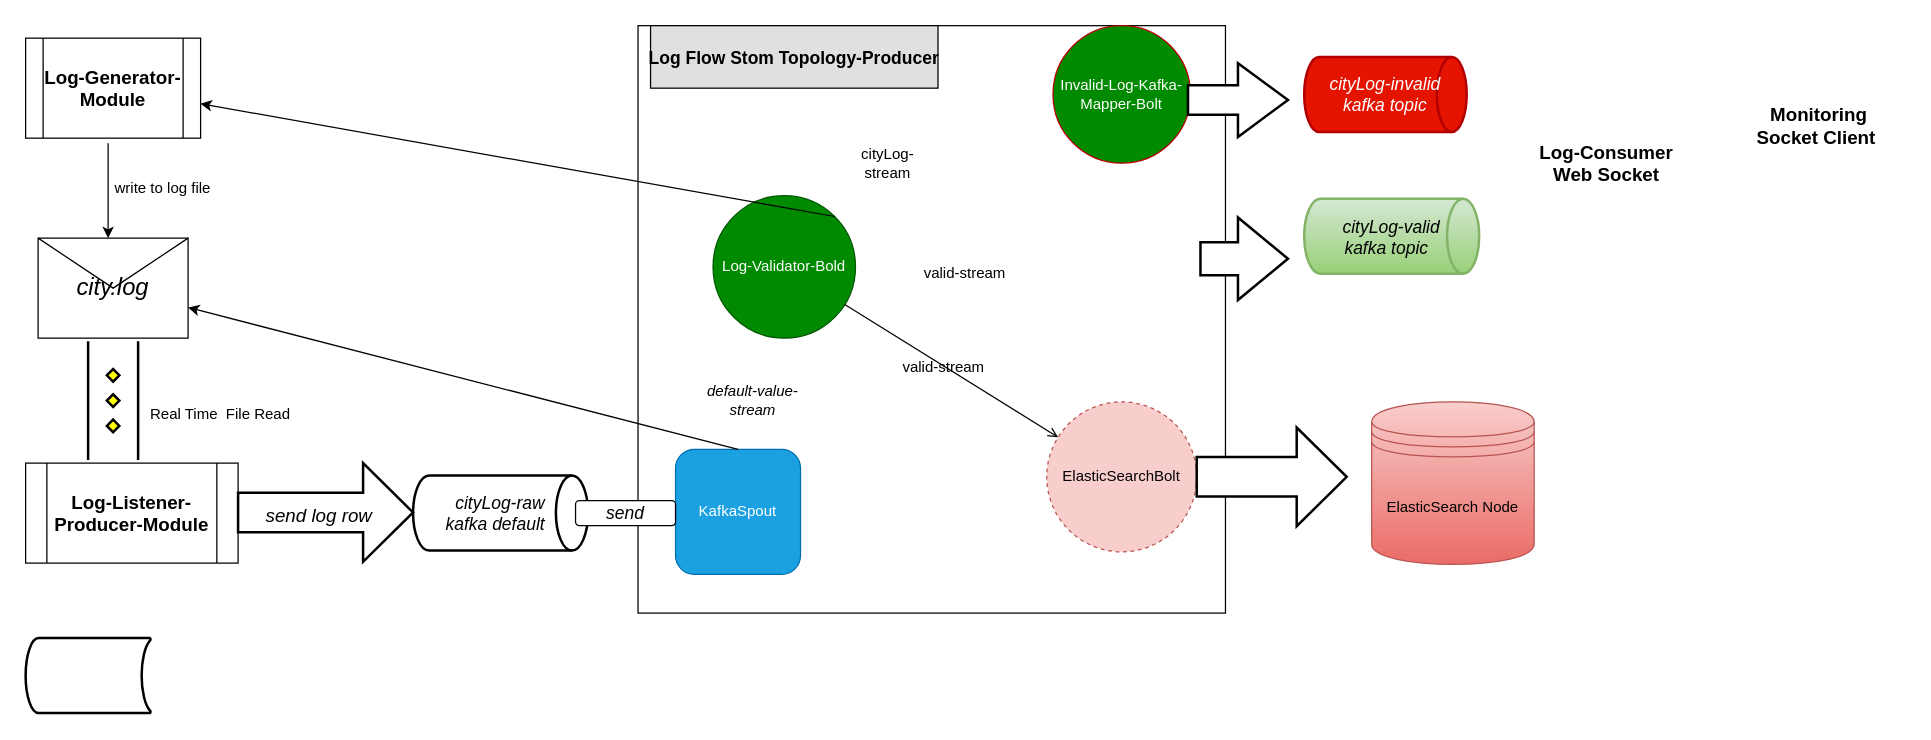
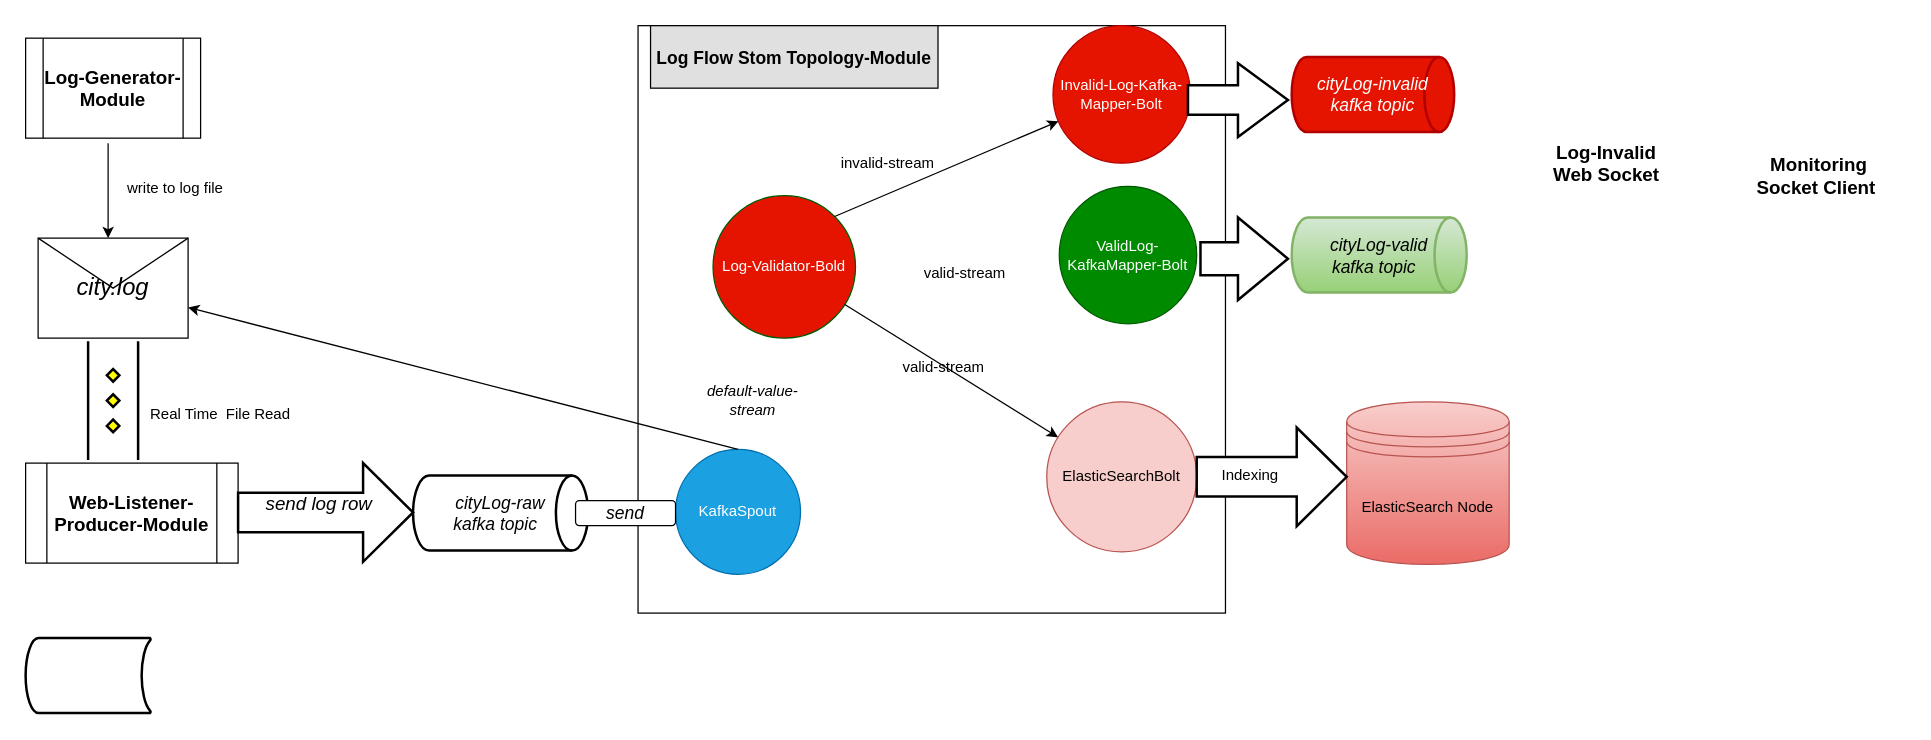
(794, 58) -> (794, 58)
(1122, 94) -> (1122, 94)
(1386, 94) -> (1373, 94)
(1819, 126) -> (1819, 176)
(522, 161) -> (943, 171)
(888, 163) -> (888, 163)
(1607, 163) -> (1607, 163)
(163, 188) -> (176, 188)
(1392, 236) -> (1379, 255)
none -> (1128, 255)
(784, 267) -> (784, 267)
(1052, 433) -> (1050, 432)
none -> (1251, 476)
(1122, 477) -> (1122, 477)
(1453, 483) -> (1428, 483)
(738, 512) -> (738, 512)
(132, 513) -> (132, 513)
(501, 513) -> (501, 513)
(319, 516) -> (319, 503)
